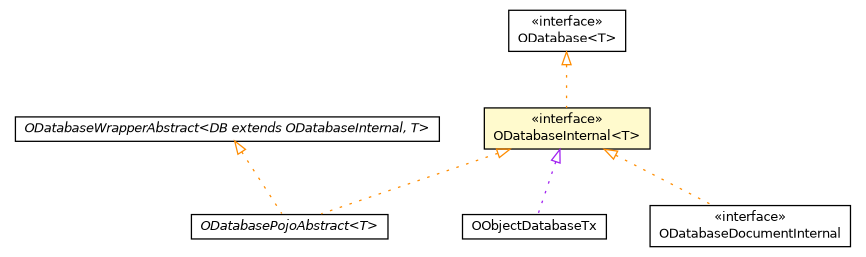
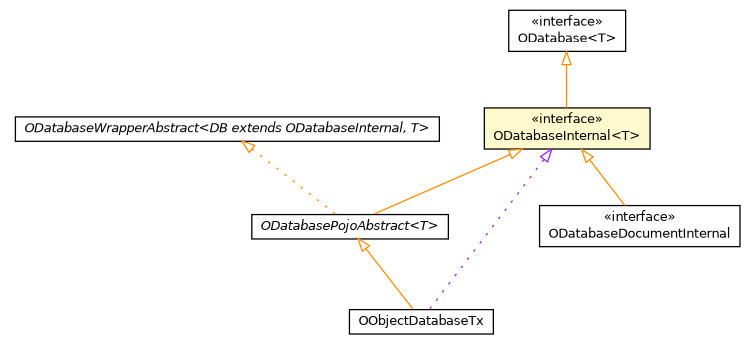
(567, 86) -> (567, 86)
(664, 180) -> (607, 183)
(409, 184) -> (443, 184)
none -> (390, 279)
